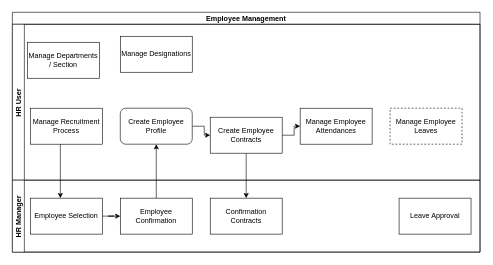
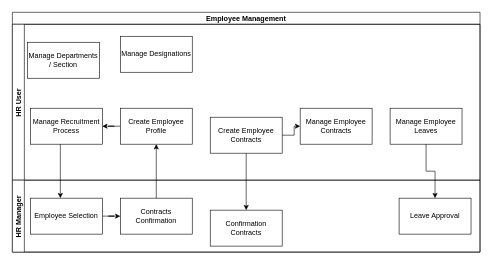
(156, 126) -> (156, 126)
(336, 126) -> (336, 126)
(426, 126) -> (426, 126)
(204, 134) -> (111, 126)
none -> (434, 171)
(156, 216) -> (156, 216)
(246, 216) -> (246, 228)
